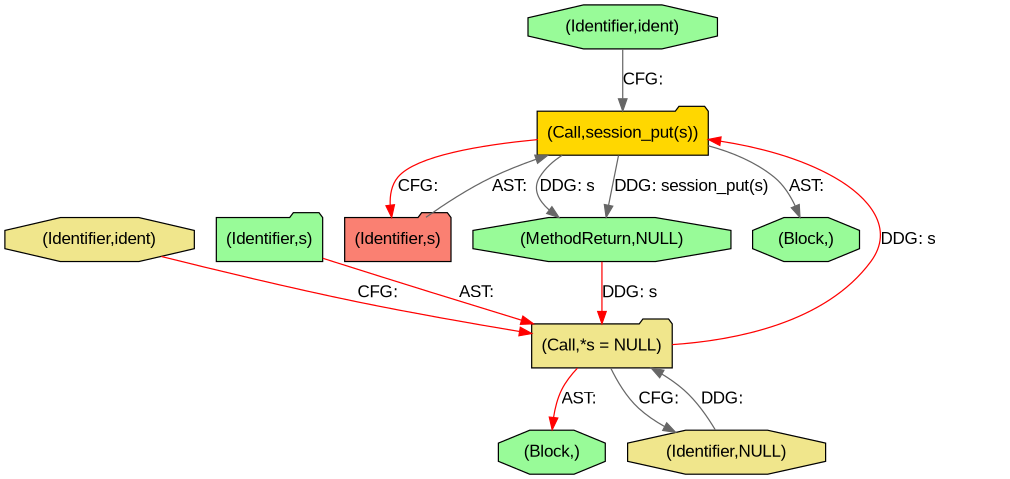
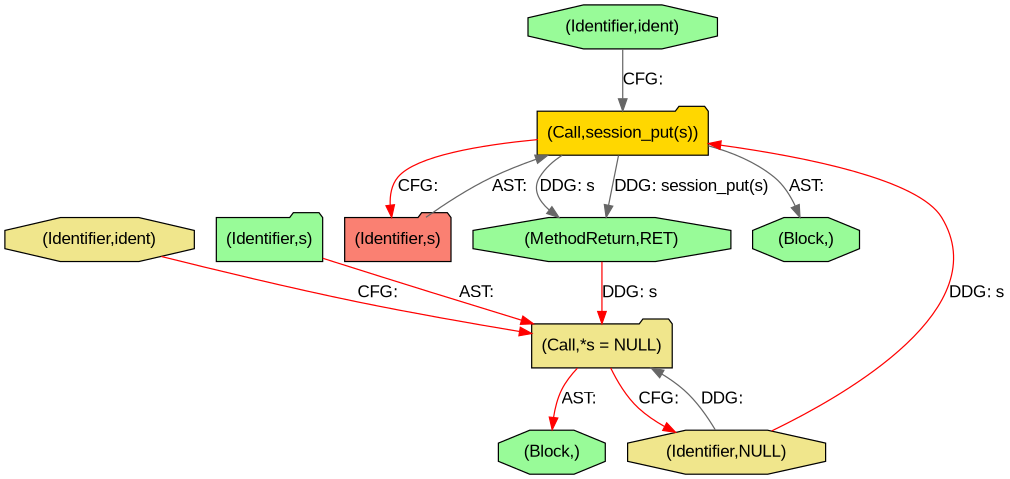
(602, 240) -> (602, 240)
(872, 260) -> (953, 249)
(633, 402) -> (633, 402)
